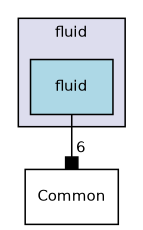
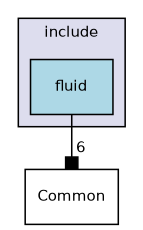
(72, 33) -> (72, 33)
